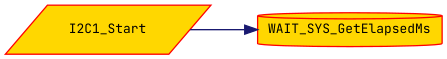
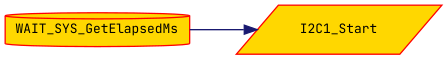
(217, 30) -> (217, 30)
